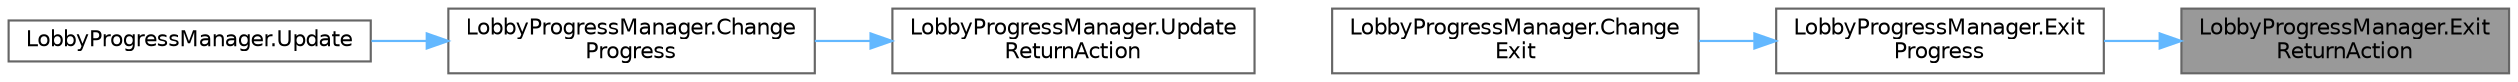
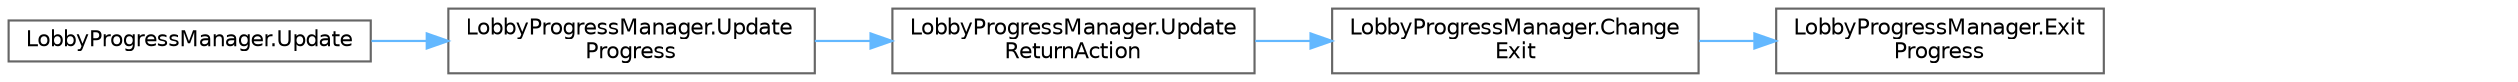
(632, 41) -> (632, 41)
none -> (1283, 41)
(2345, 41) -> none
